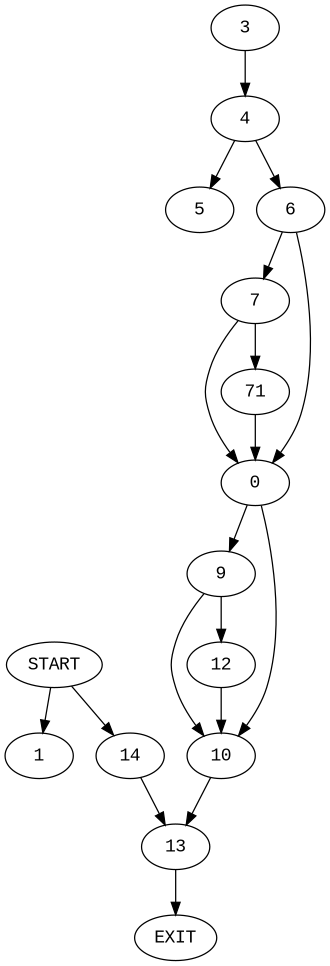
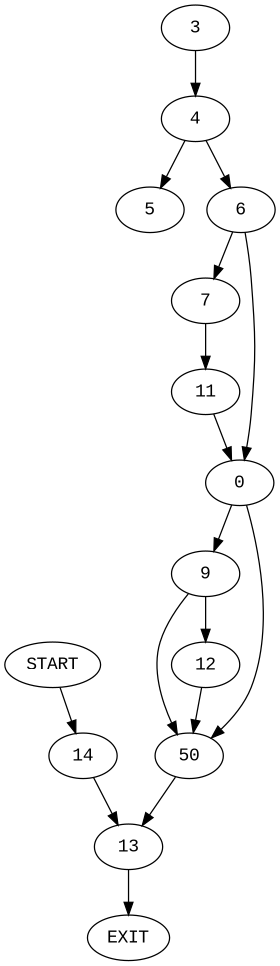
(206, 385) -> none
(255, 392) -> (206, 392)
(39, 756) -> none
(221, 756) -> (189, 756)
